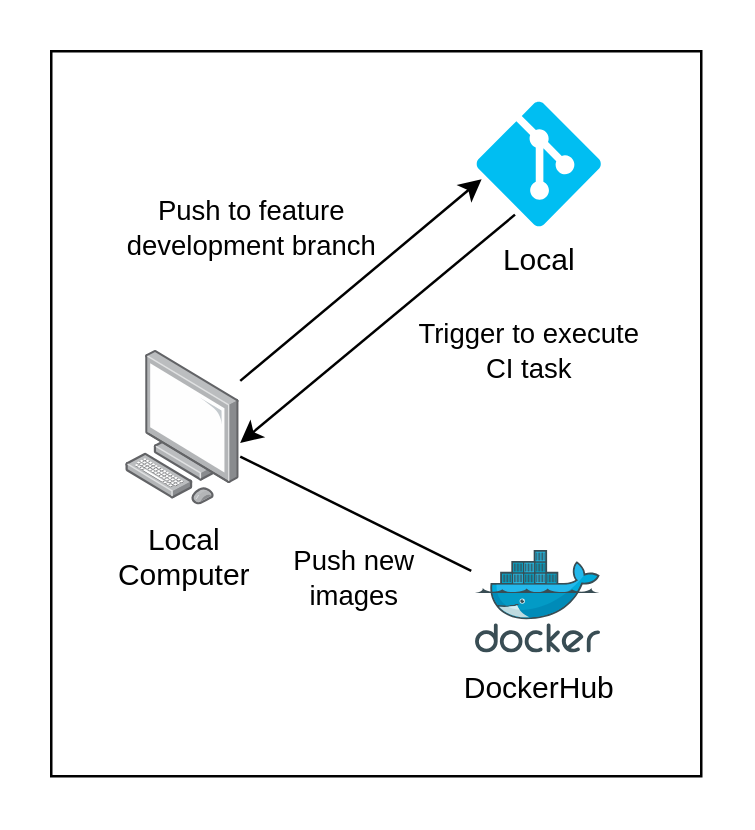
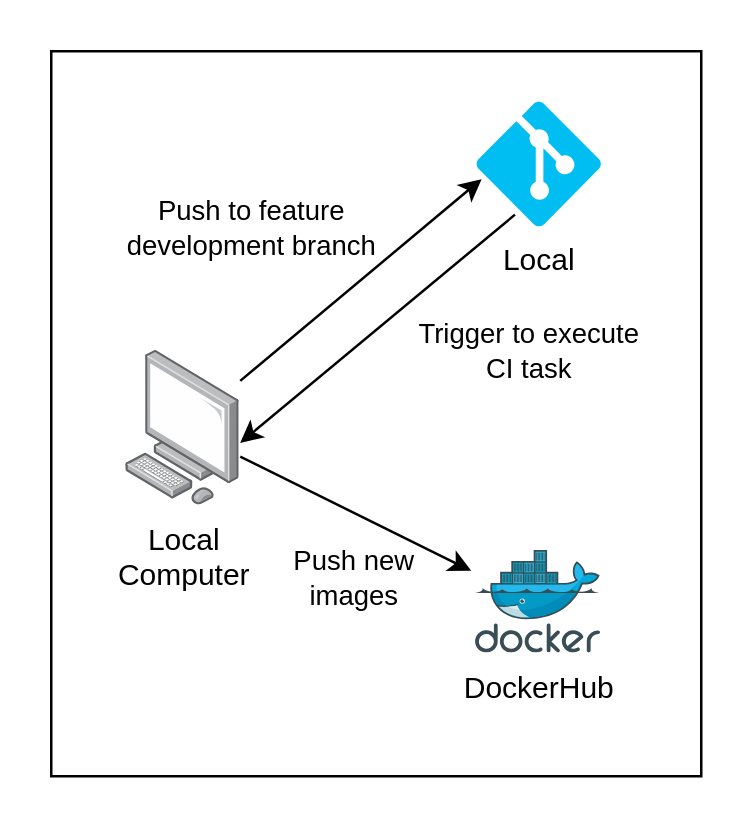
(462, 566) -> (454, 562)
